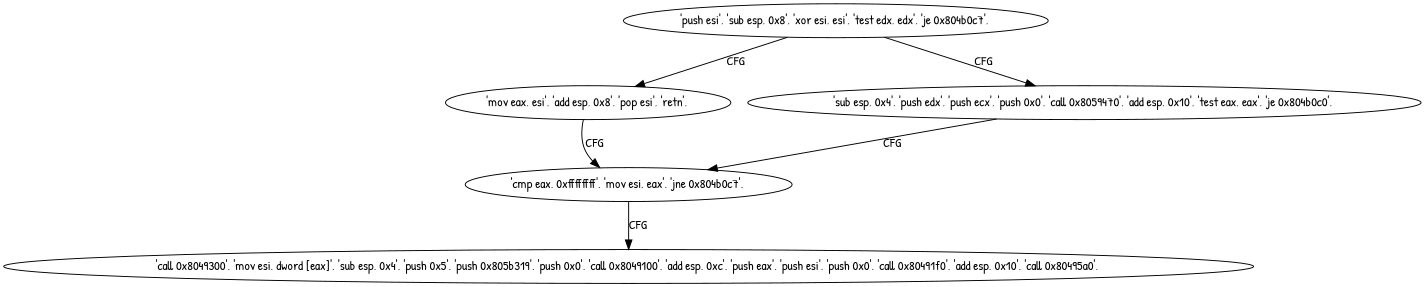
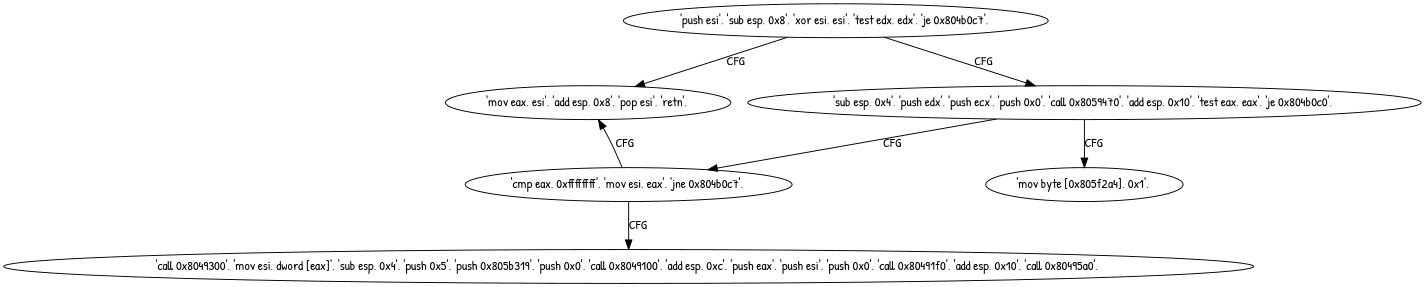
(583, 142) -> (613, 147)
none -> (1084, 185)
